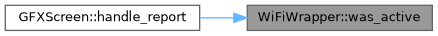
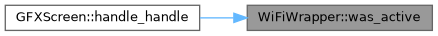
(102, 18) -> (102, 18)
